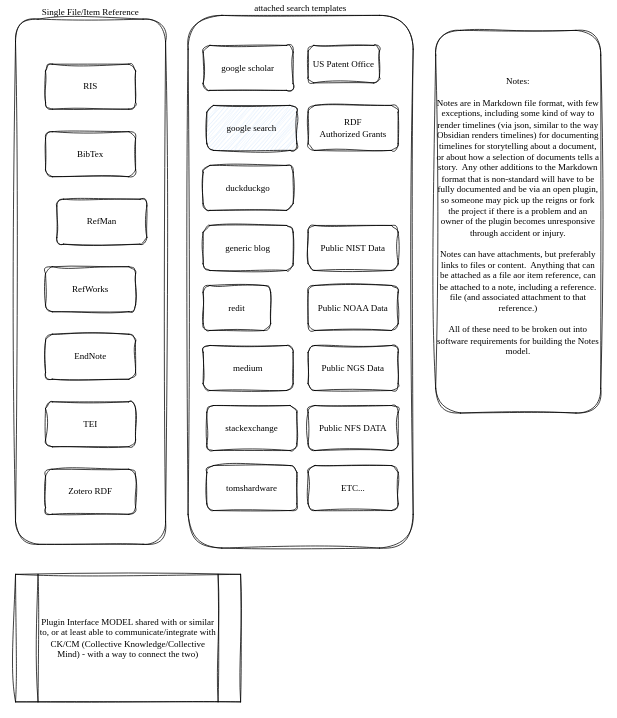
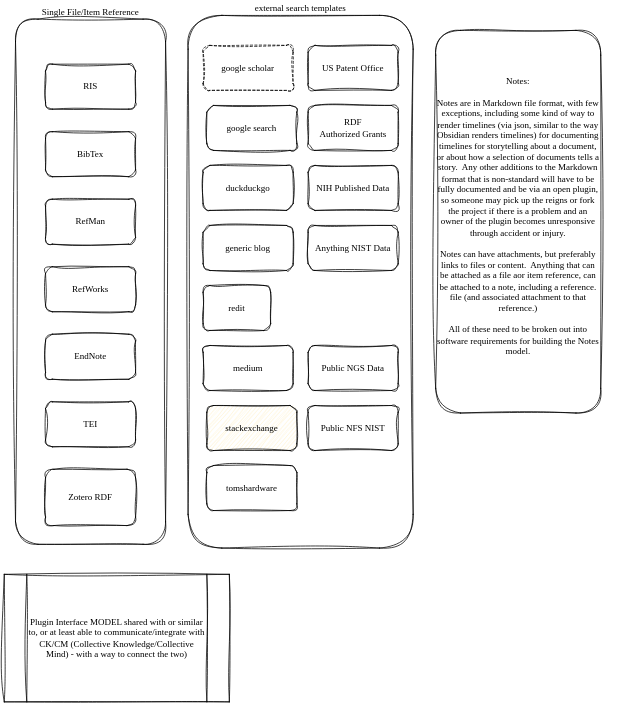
(300, 8) -> (300, 8)
(344, 64) -> (353, 68)
(248, 68) -> (248, 68)
(252, 128) -> (252, 128)
none -> (353, 188)
(102, 222) -> (90, 222)
(353, 248) -> (353, 248)
(353, 308) -> none
(252, 428) -> (252, 428)
(353, 428) -> (353, 428)
(353, 488) -> none
(90, 492) -> (90, 497)
(128, 638) -> (117, 638)
